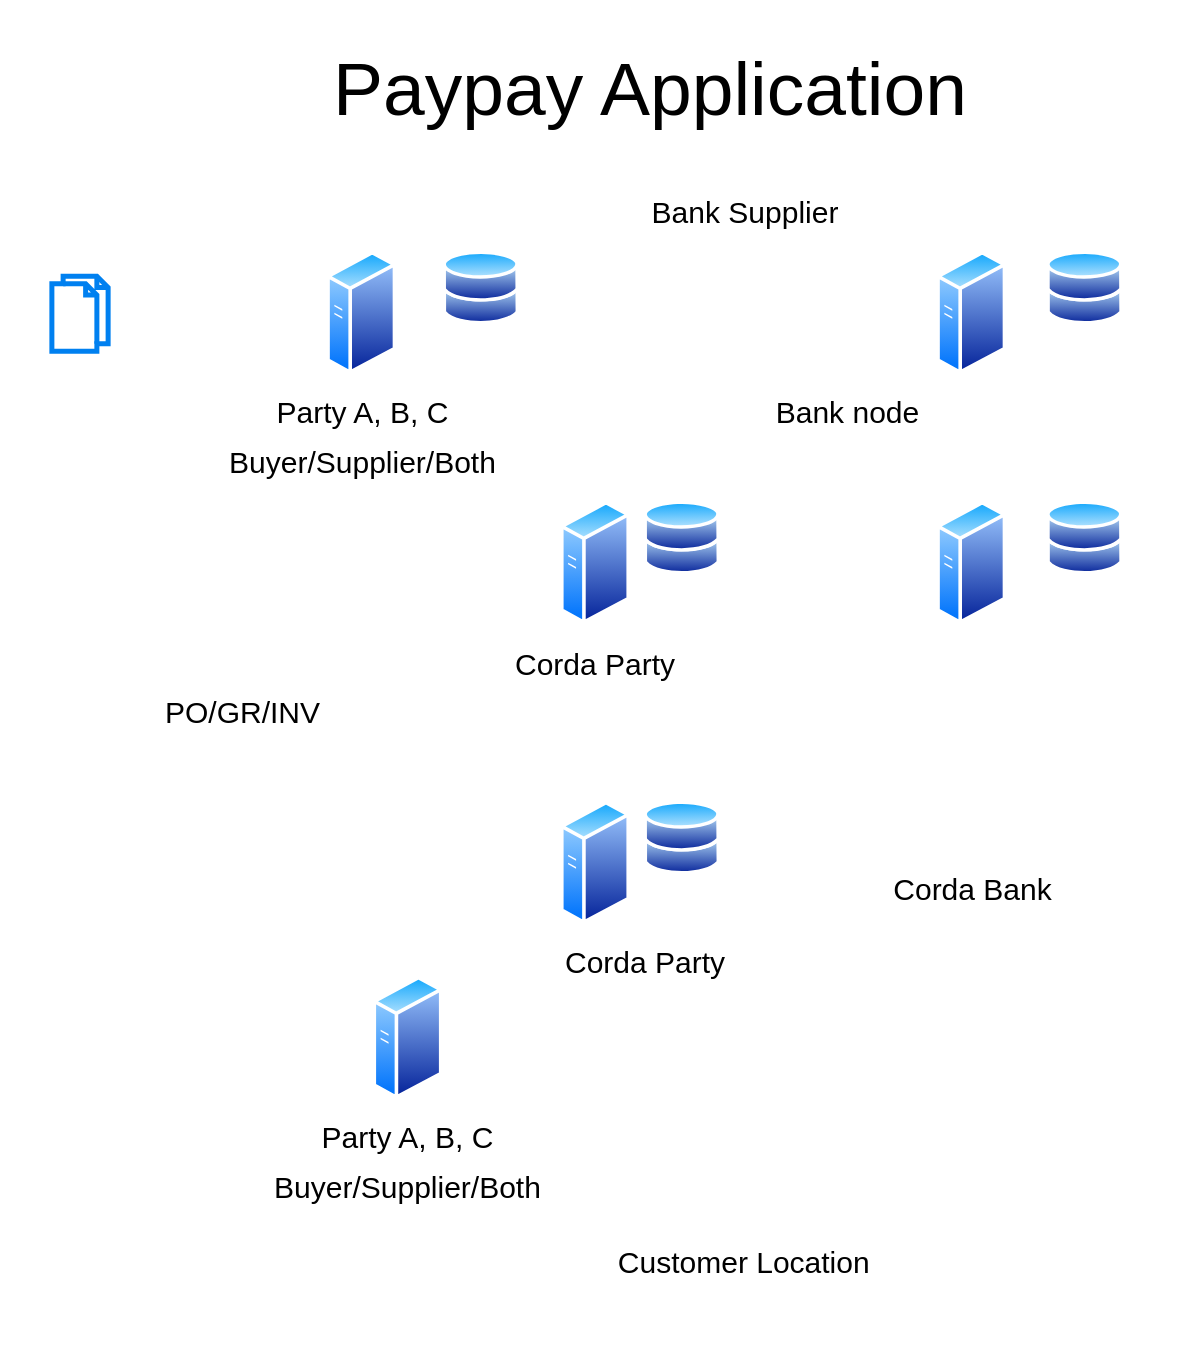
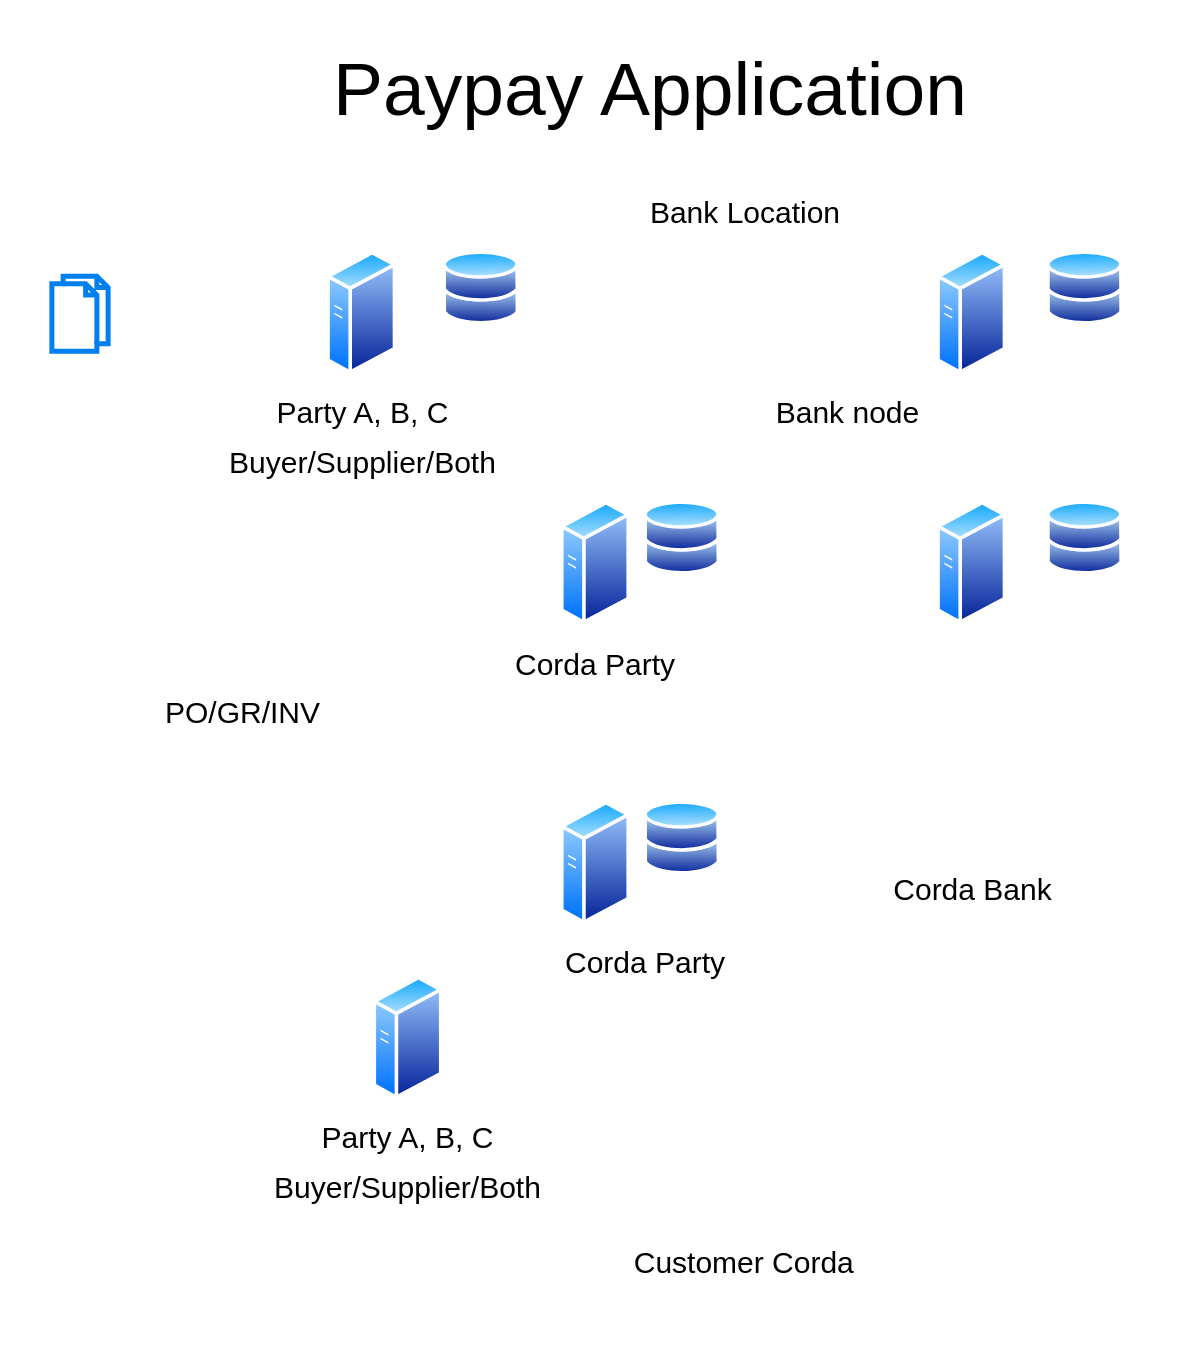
(746, 214) -> (746, 214)
(745, 1264) -> (745, 1264)
